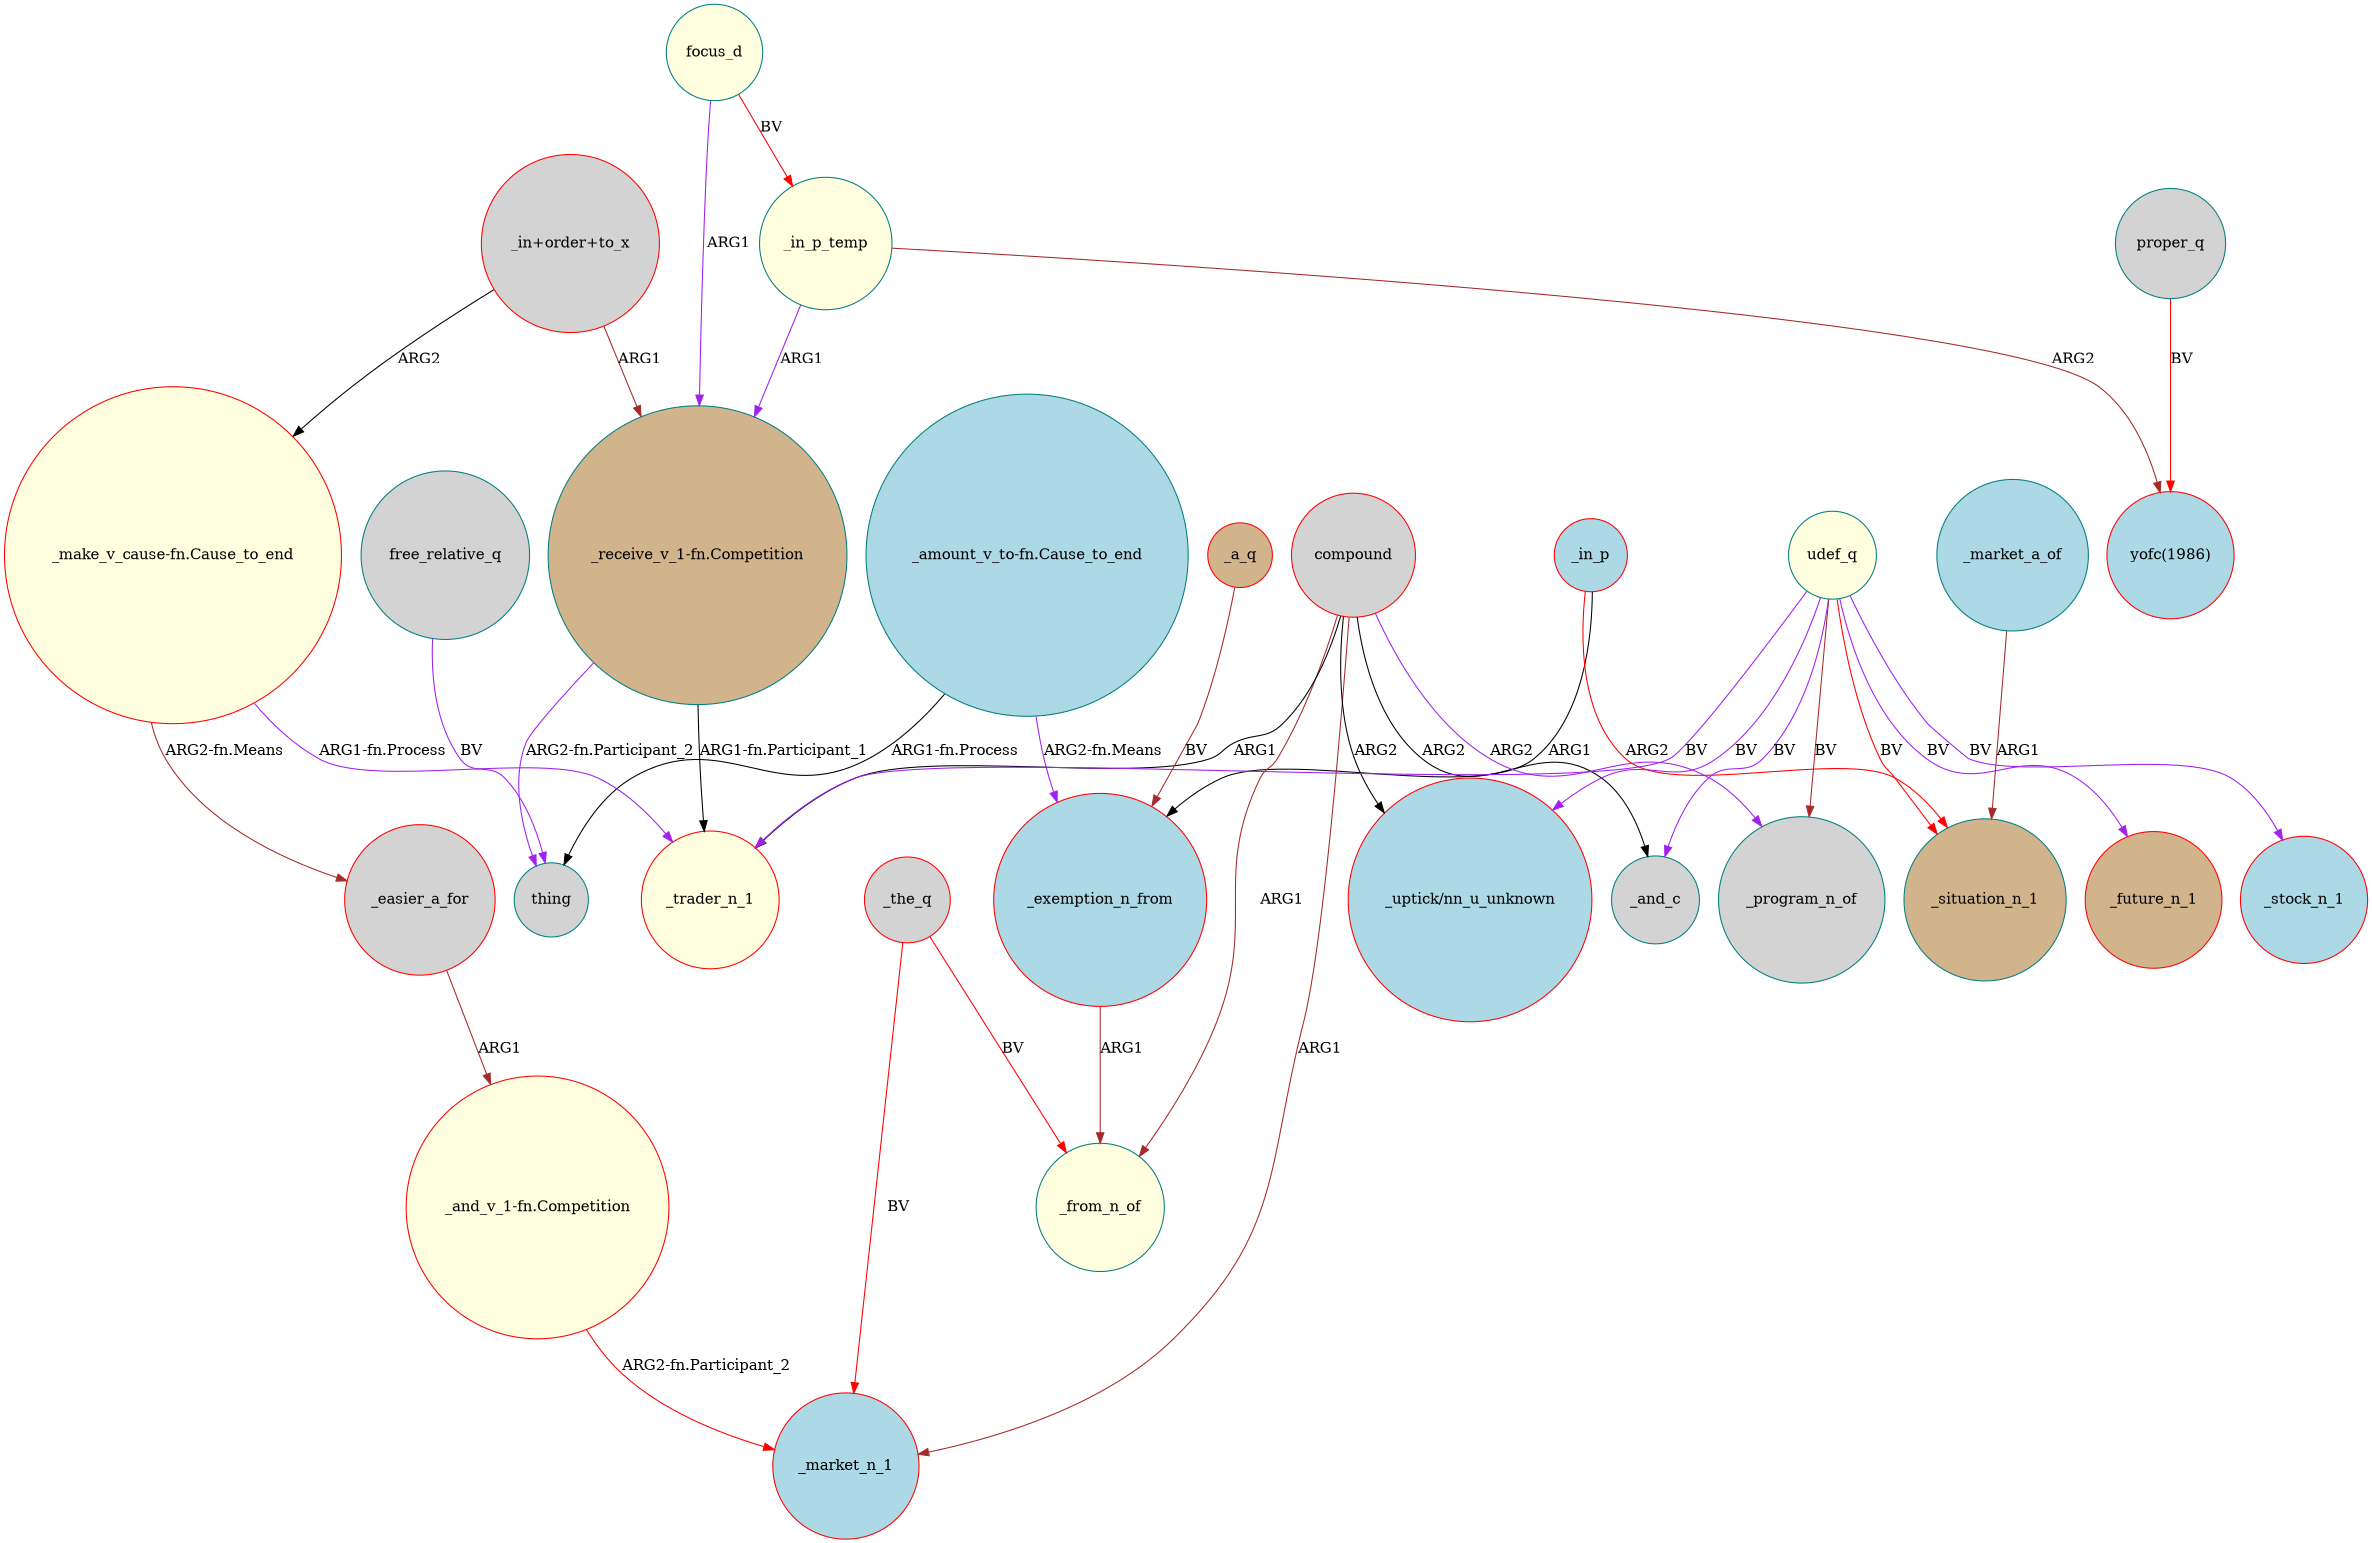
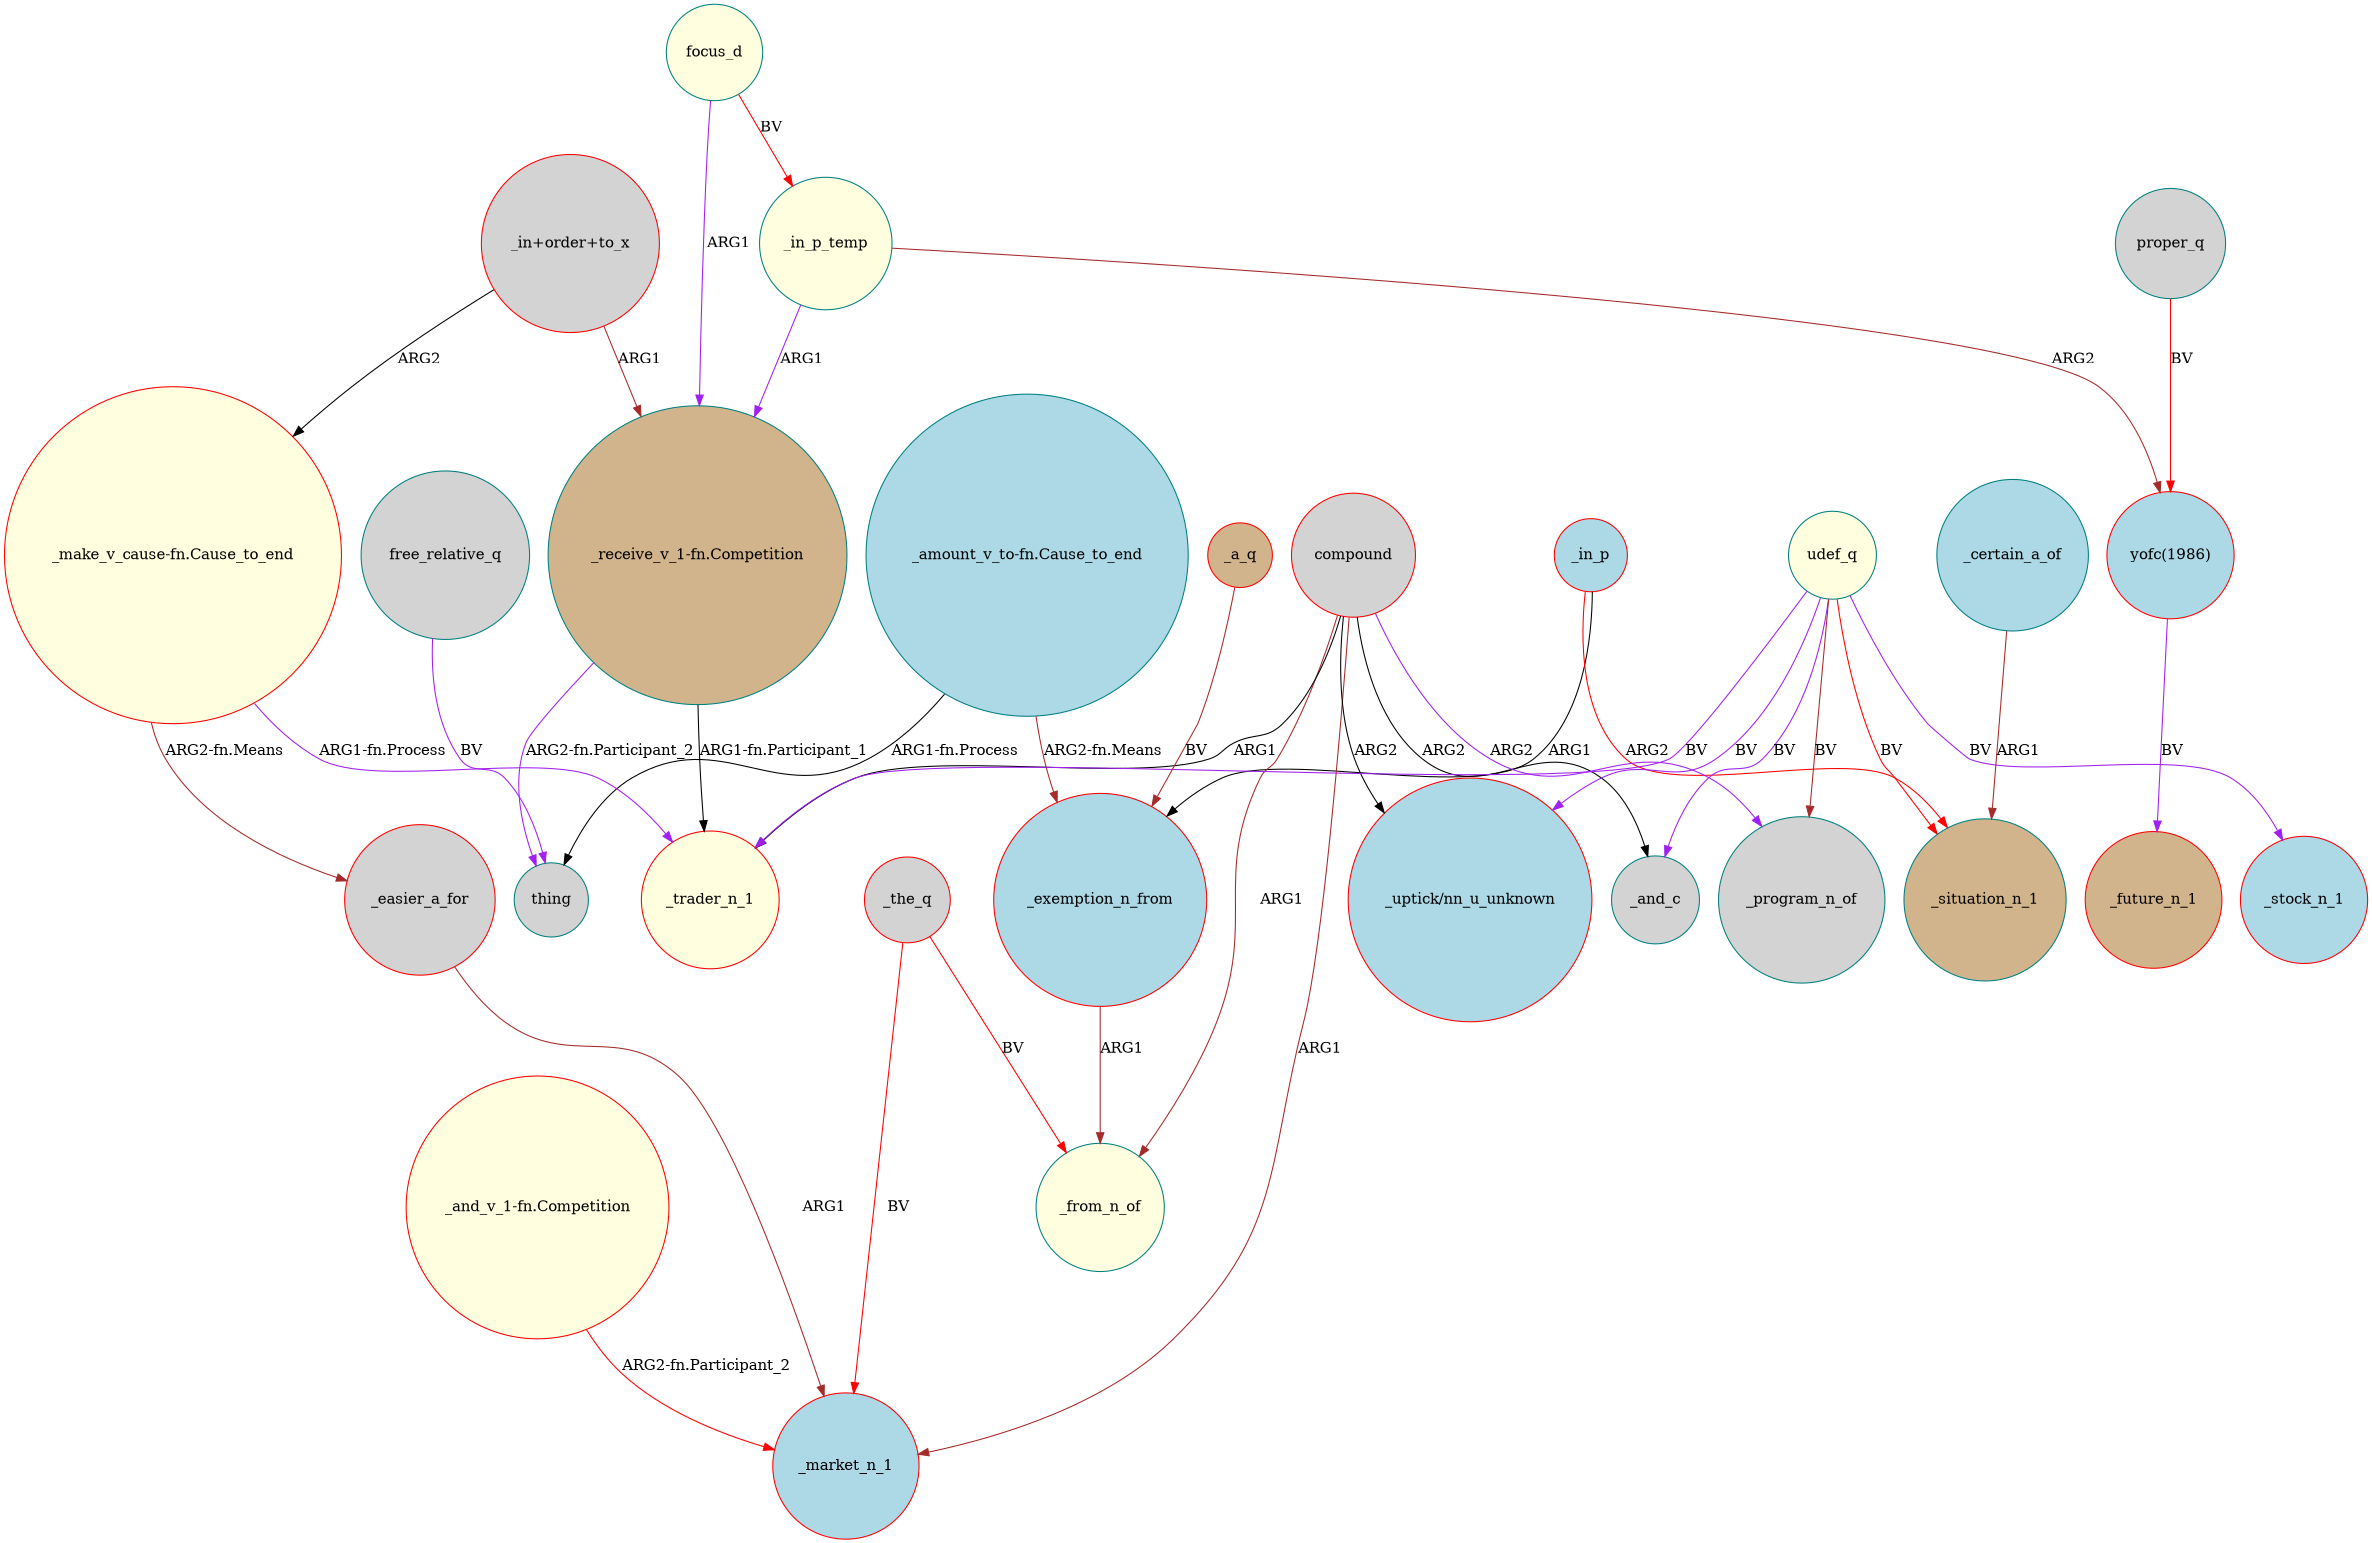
(2013, 555) -> (2013, 555)
(1043, 755) -> (1043, 755)
(1943, 768) -> (2162, 720)
(467, 1022) -> (704, 1108)
